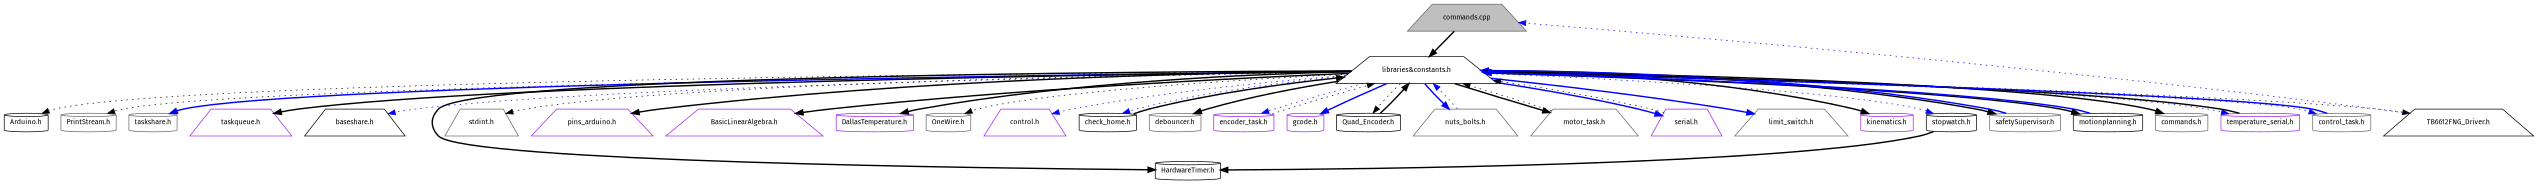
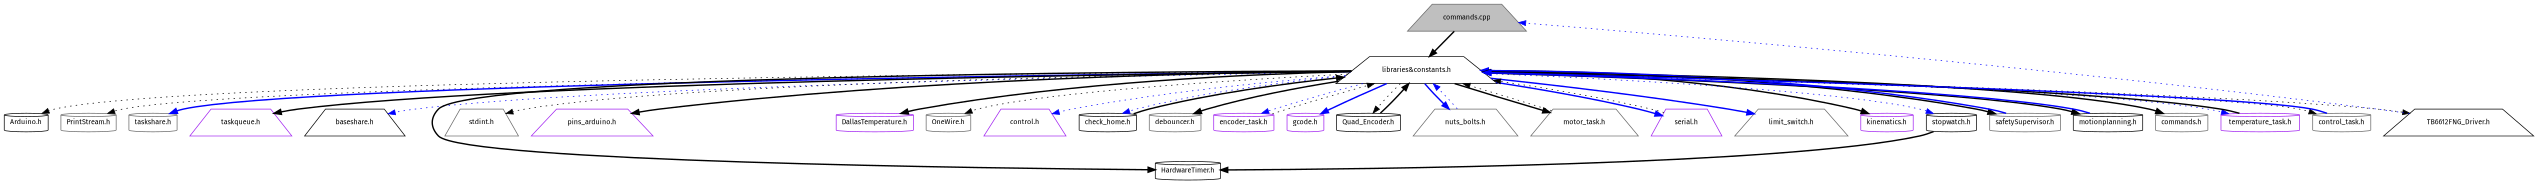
(1897, 86) -> (1897, 86)
(744, 123) -> none
(2260, 123) -> (2260, 123)
